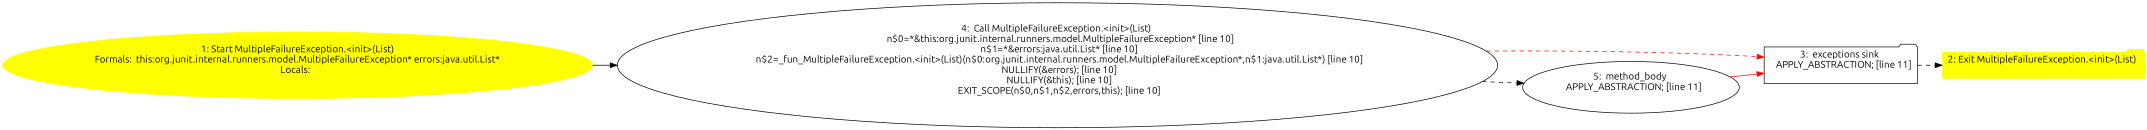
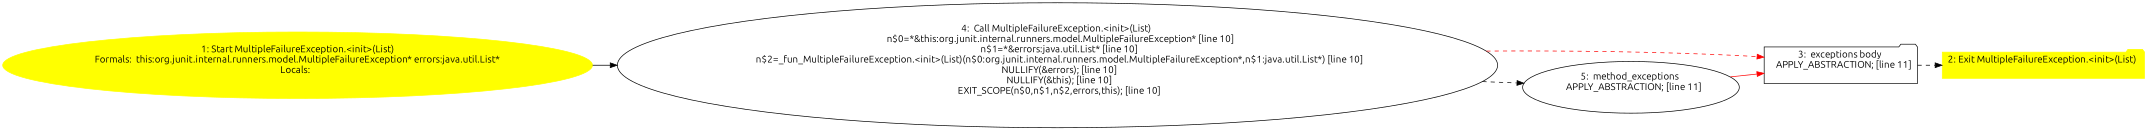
(1841, 65) -> (1841, 65)
(1631, 87) -> (1631, 87)
